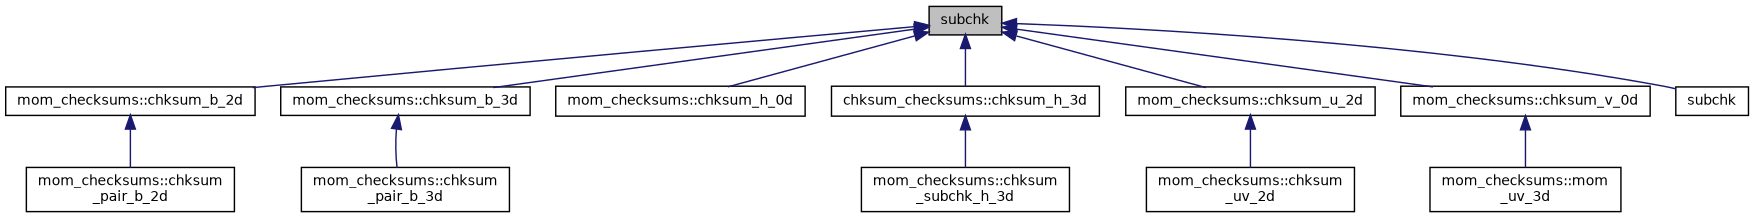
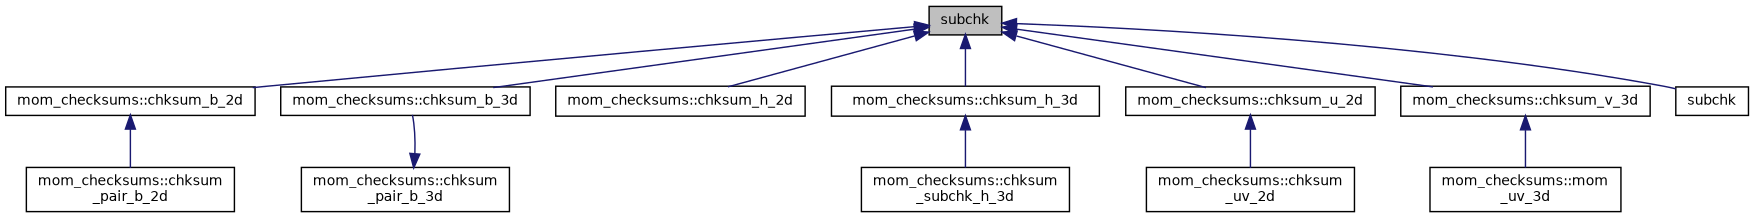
(680, 101) -> (680, 101)
(965, 101) -> (965, 101)
(1525, 101) -> (1525, 101)
(396, 149) -> (415, 134)
